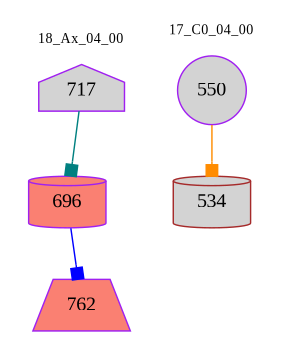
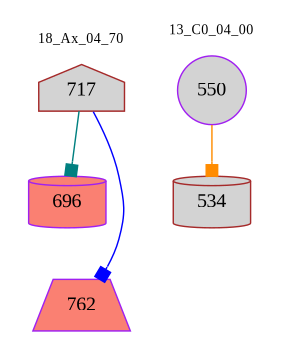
(212, 31) -> (212, 31)
(82, 39) -> (82, 39)
(82, 90) -> (82, 90)
(73, 247) -> (121, 188)
